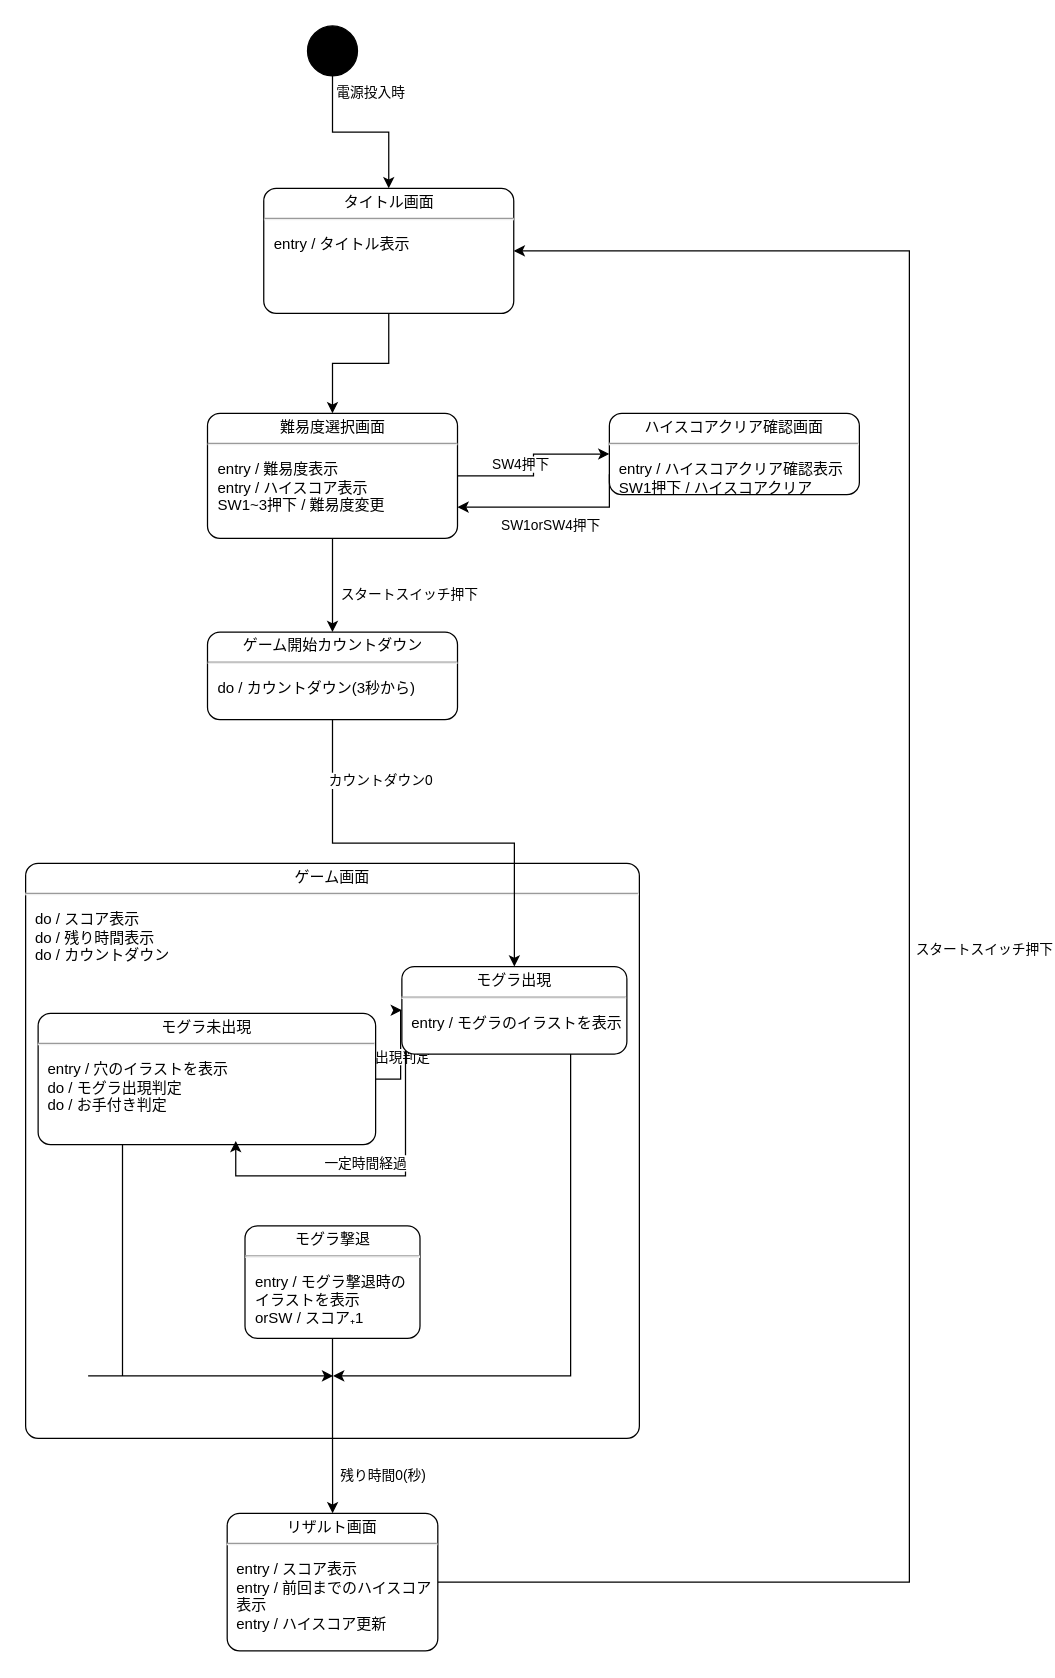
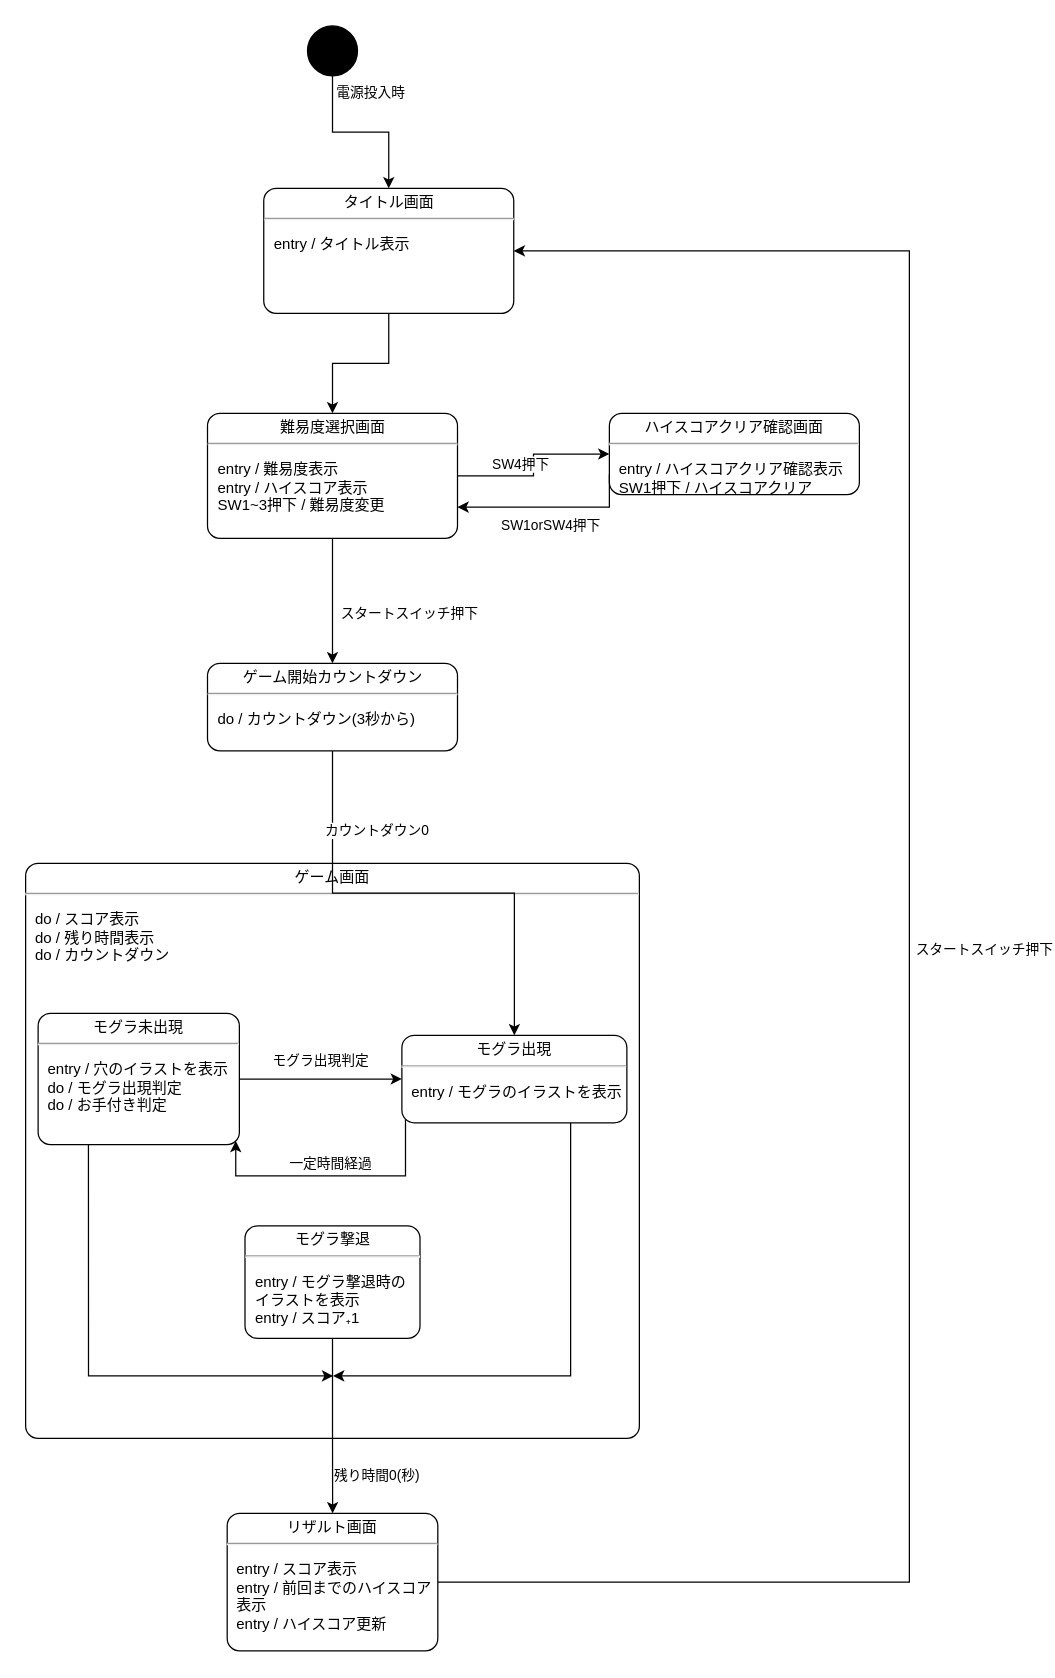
(333, 676) -> (333, 707)
(514, 1010) -> (514, 1079)
(207, 1079) -> (139, 1079)
(333, 1226) -> (333, 1226)
